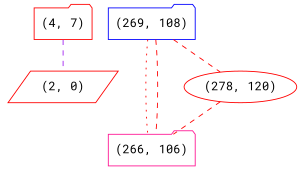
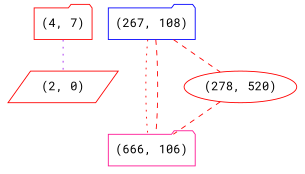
(152, 24) -> (152, 24)
(63, 55) -> (63, 55)
(240, 87) -> (240, 87)
(152, 150) -> (152, 150)
